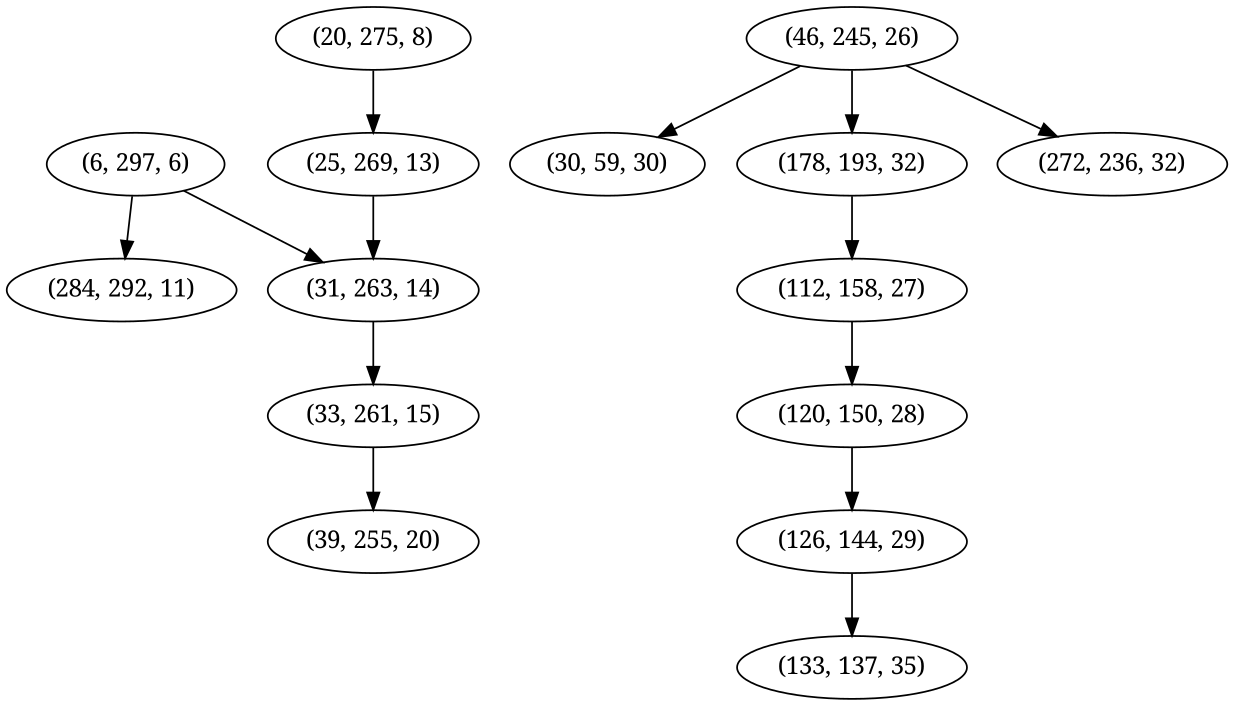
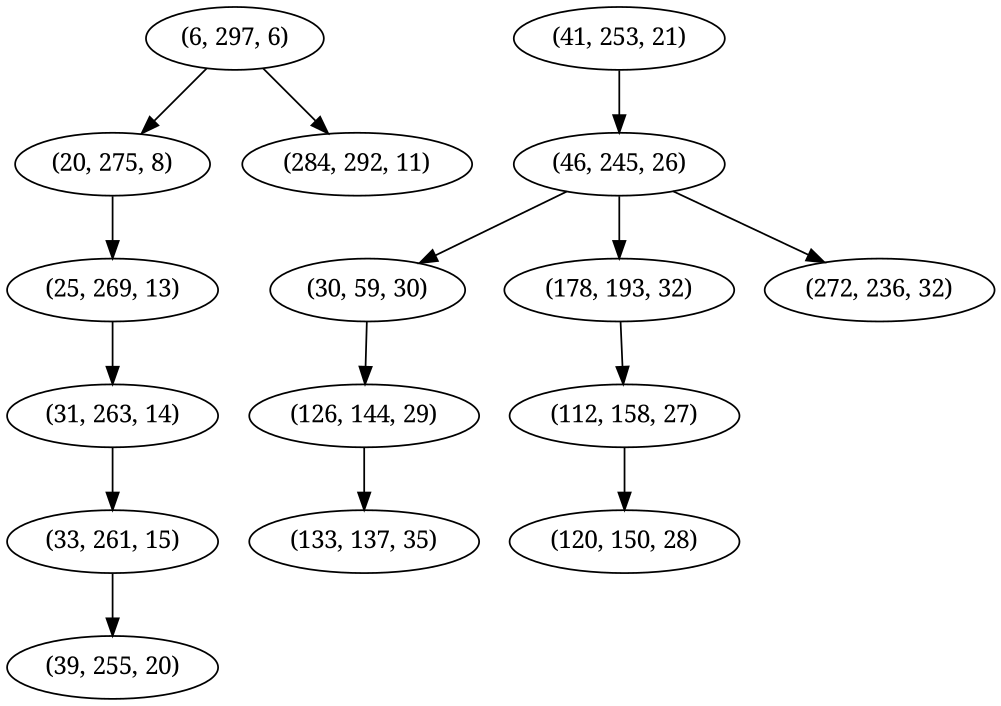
none -> (619, 38)
(245, 223) -> (180, 95)
(852, 470) -> (366, 344)
